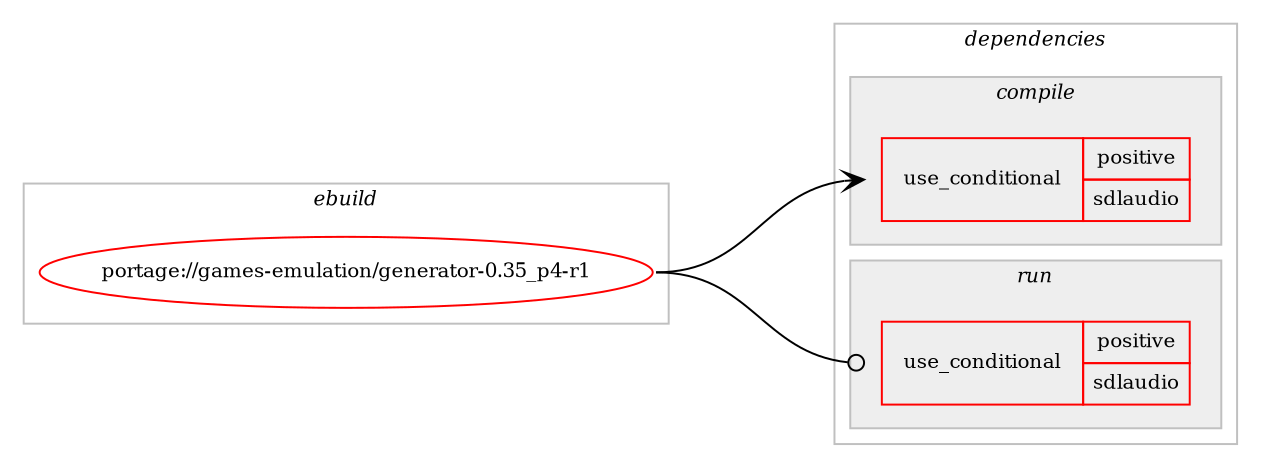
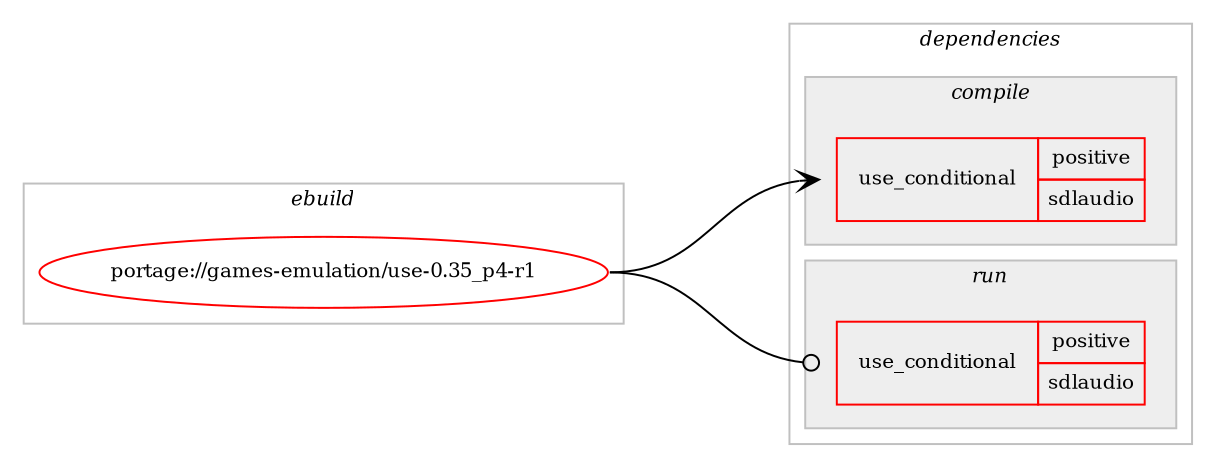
(346, 272) -> (324, 272)
